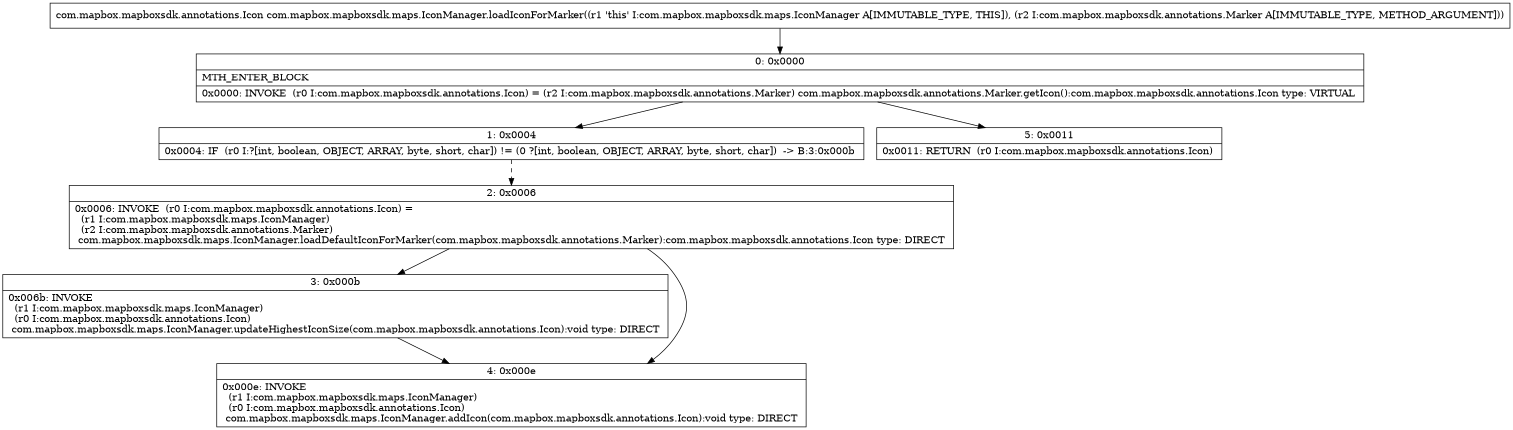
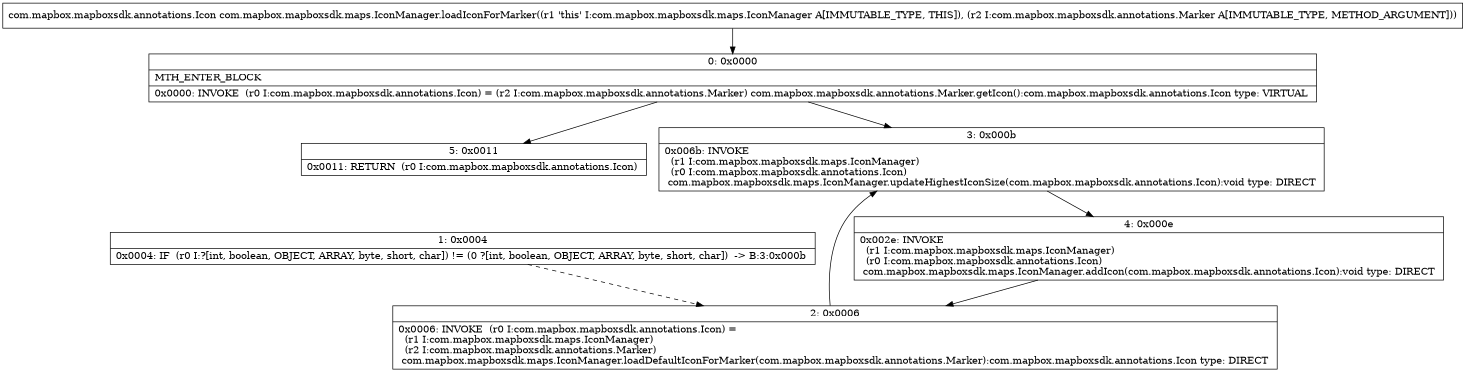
(632, 114) -> (846, 114)
(686, 303) -> (995, 292)
(268, 387) -> (905, 240)
